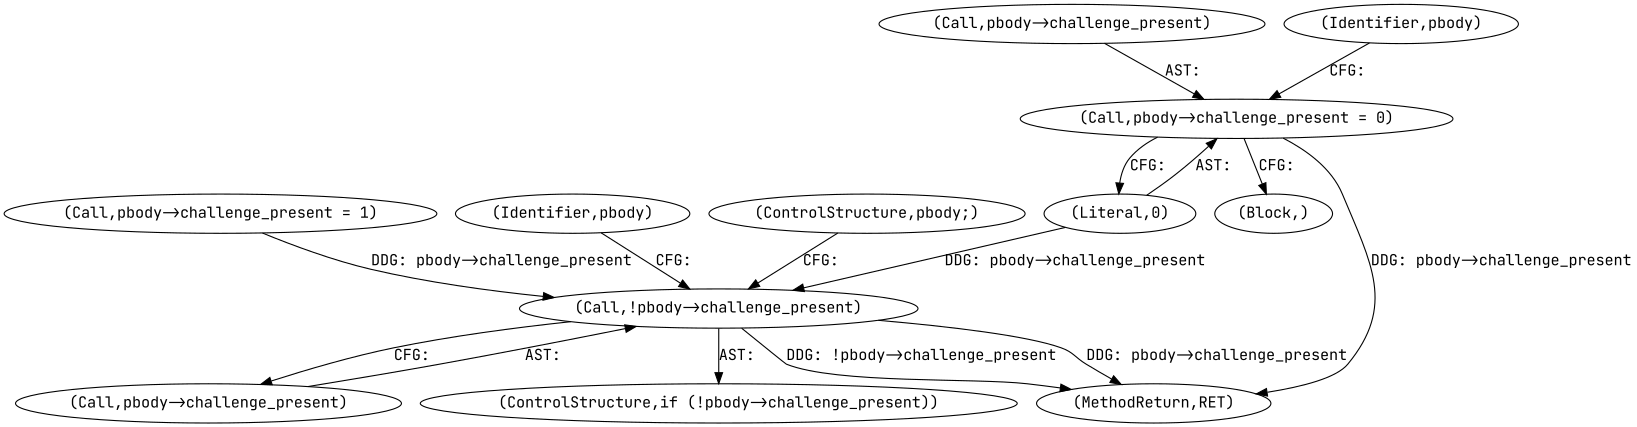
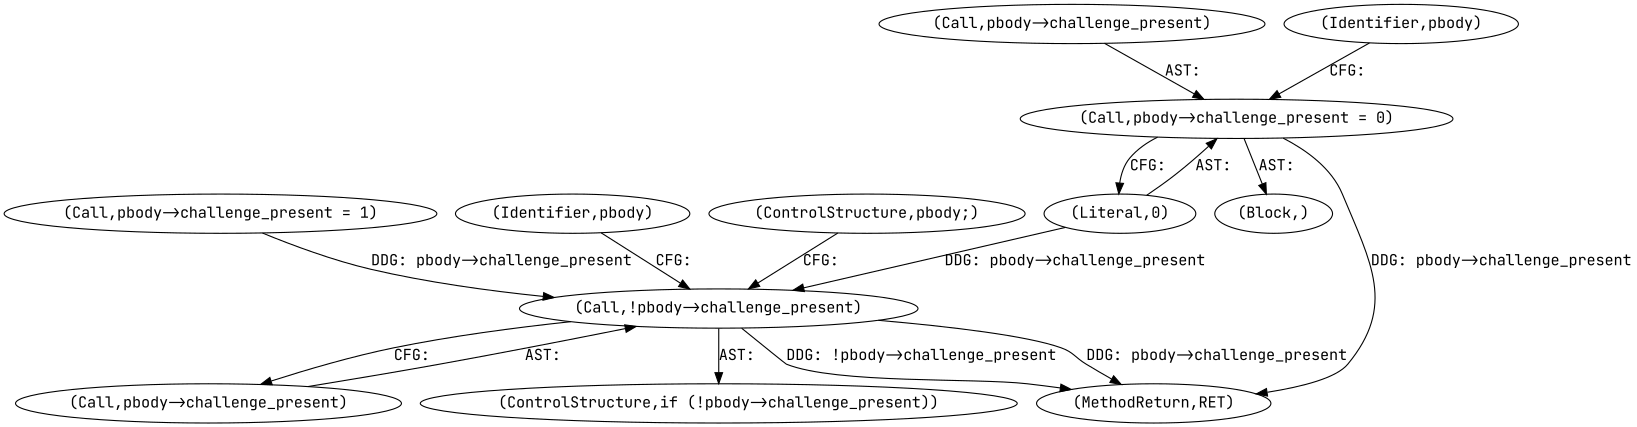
(1281, 166) -> (1281, 166)
